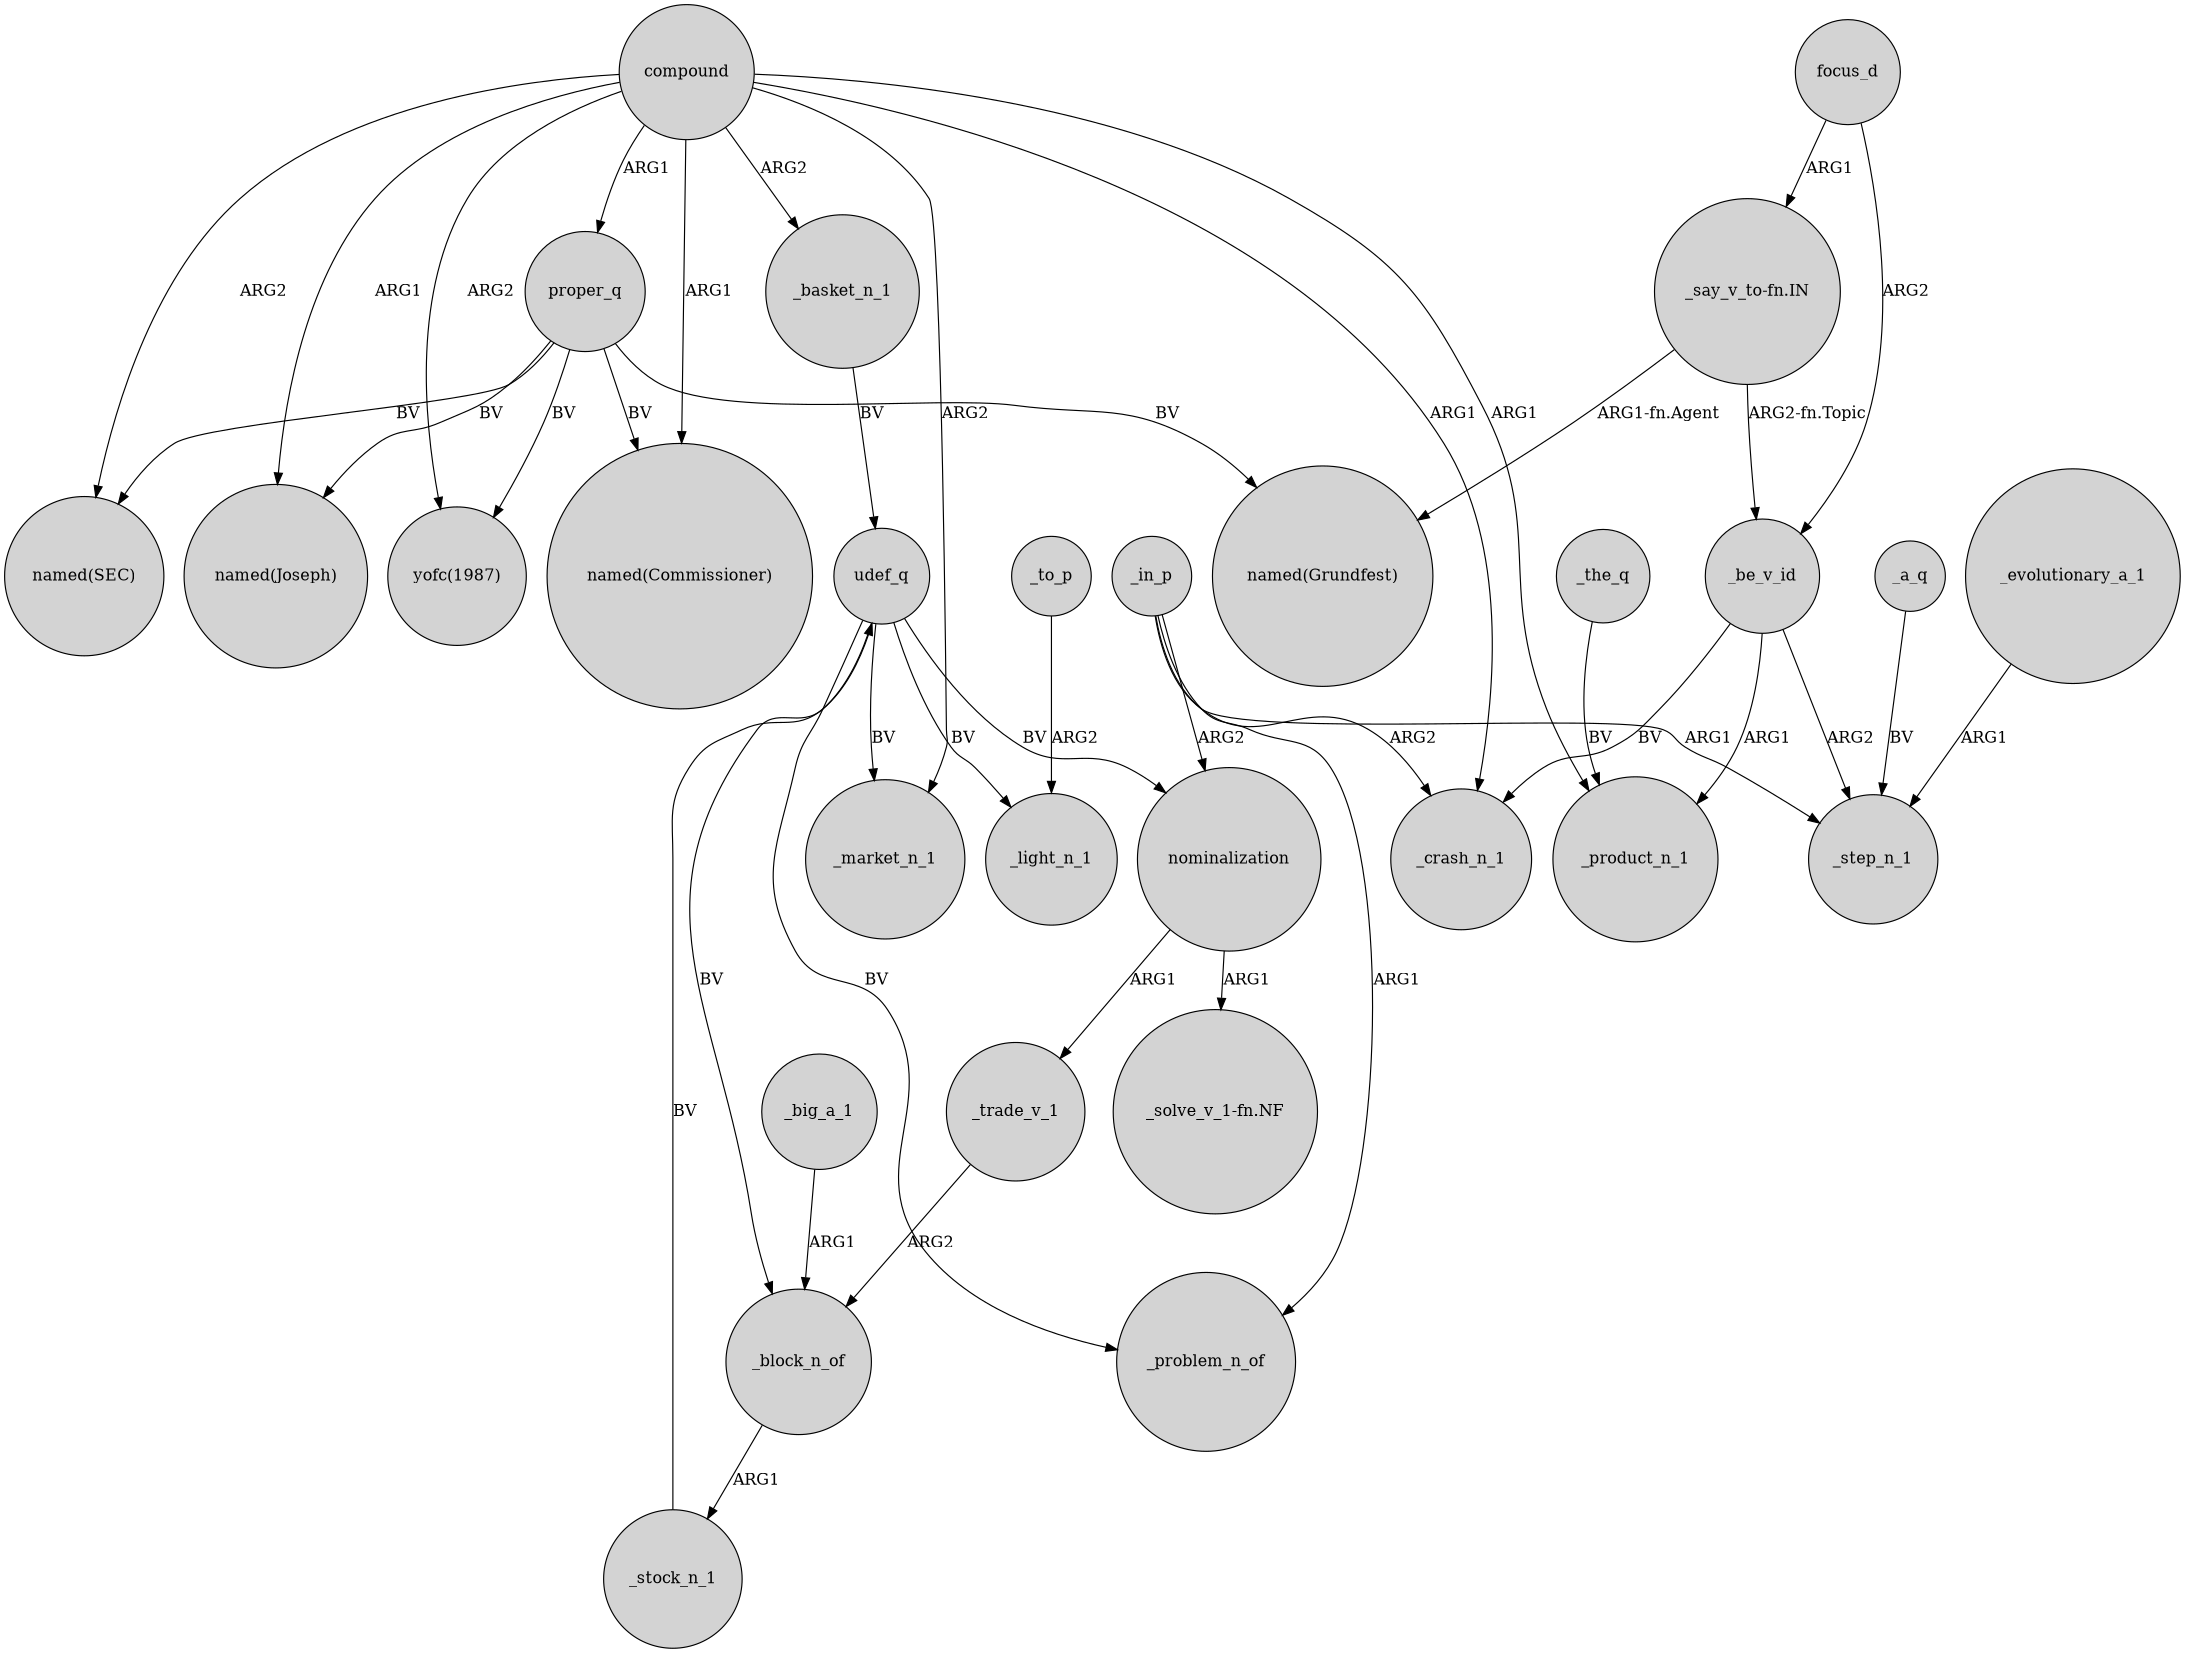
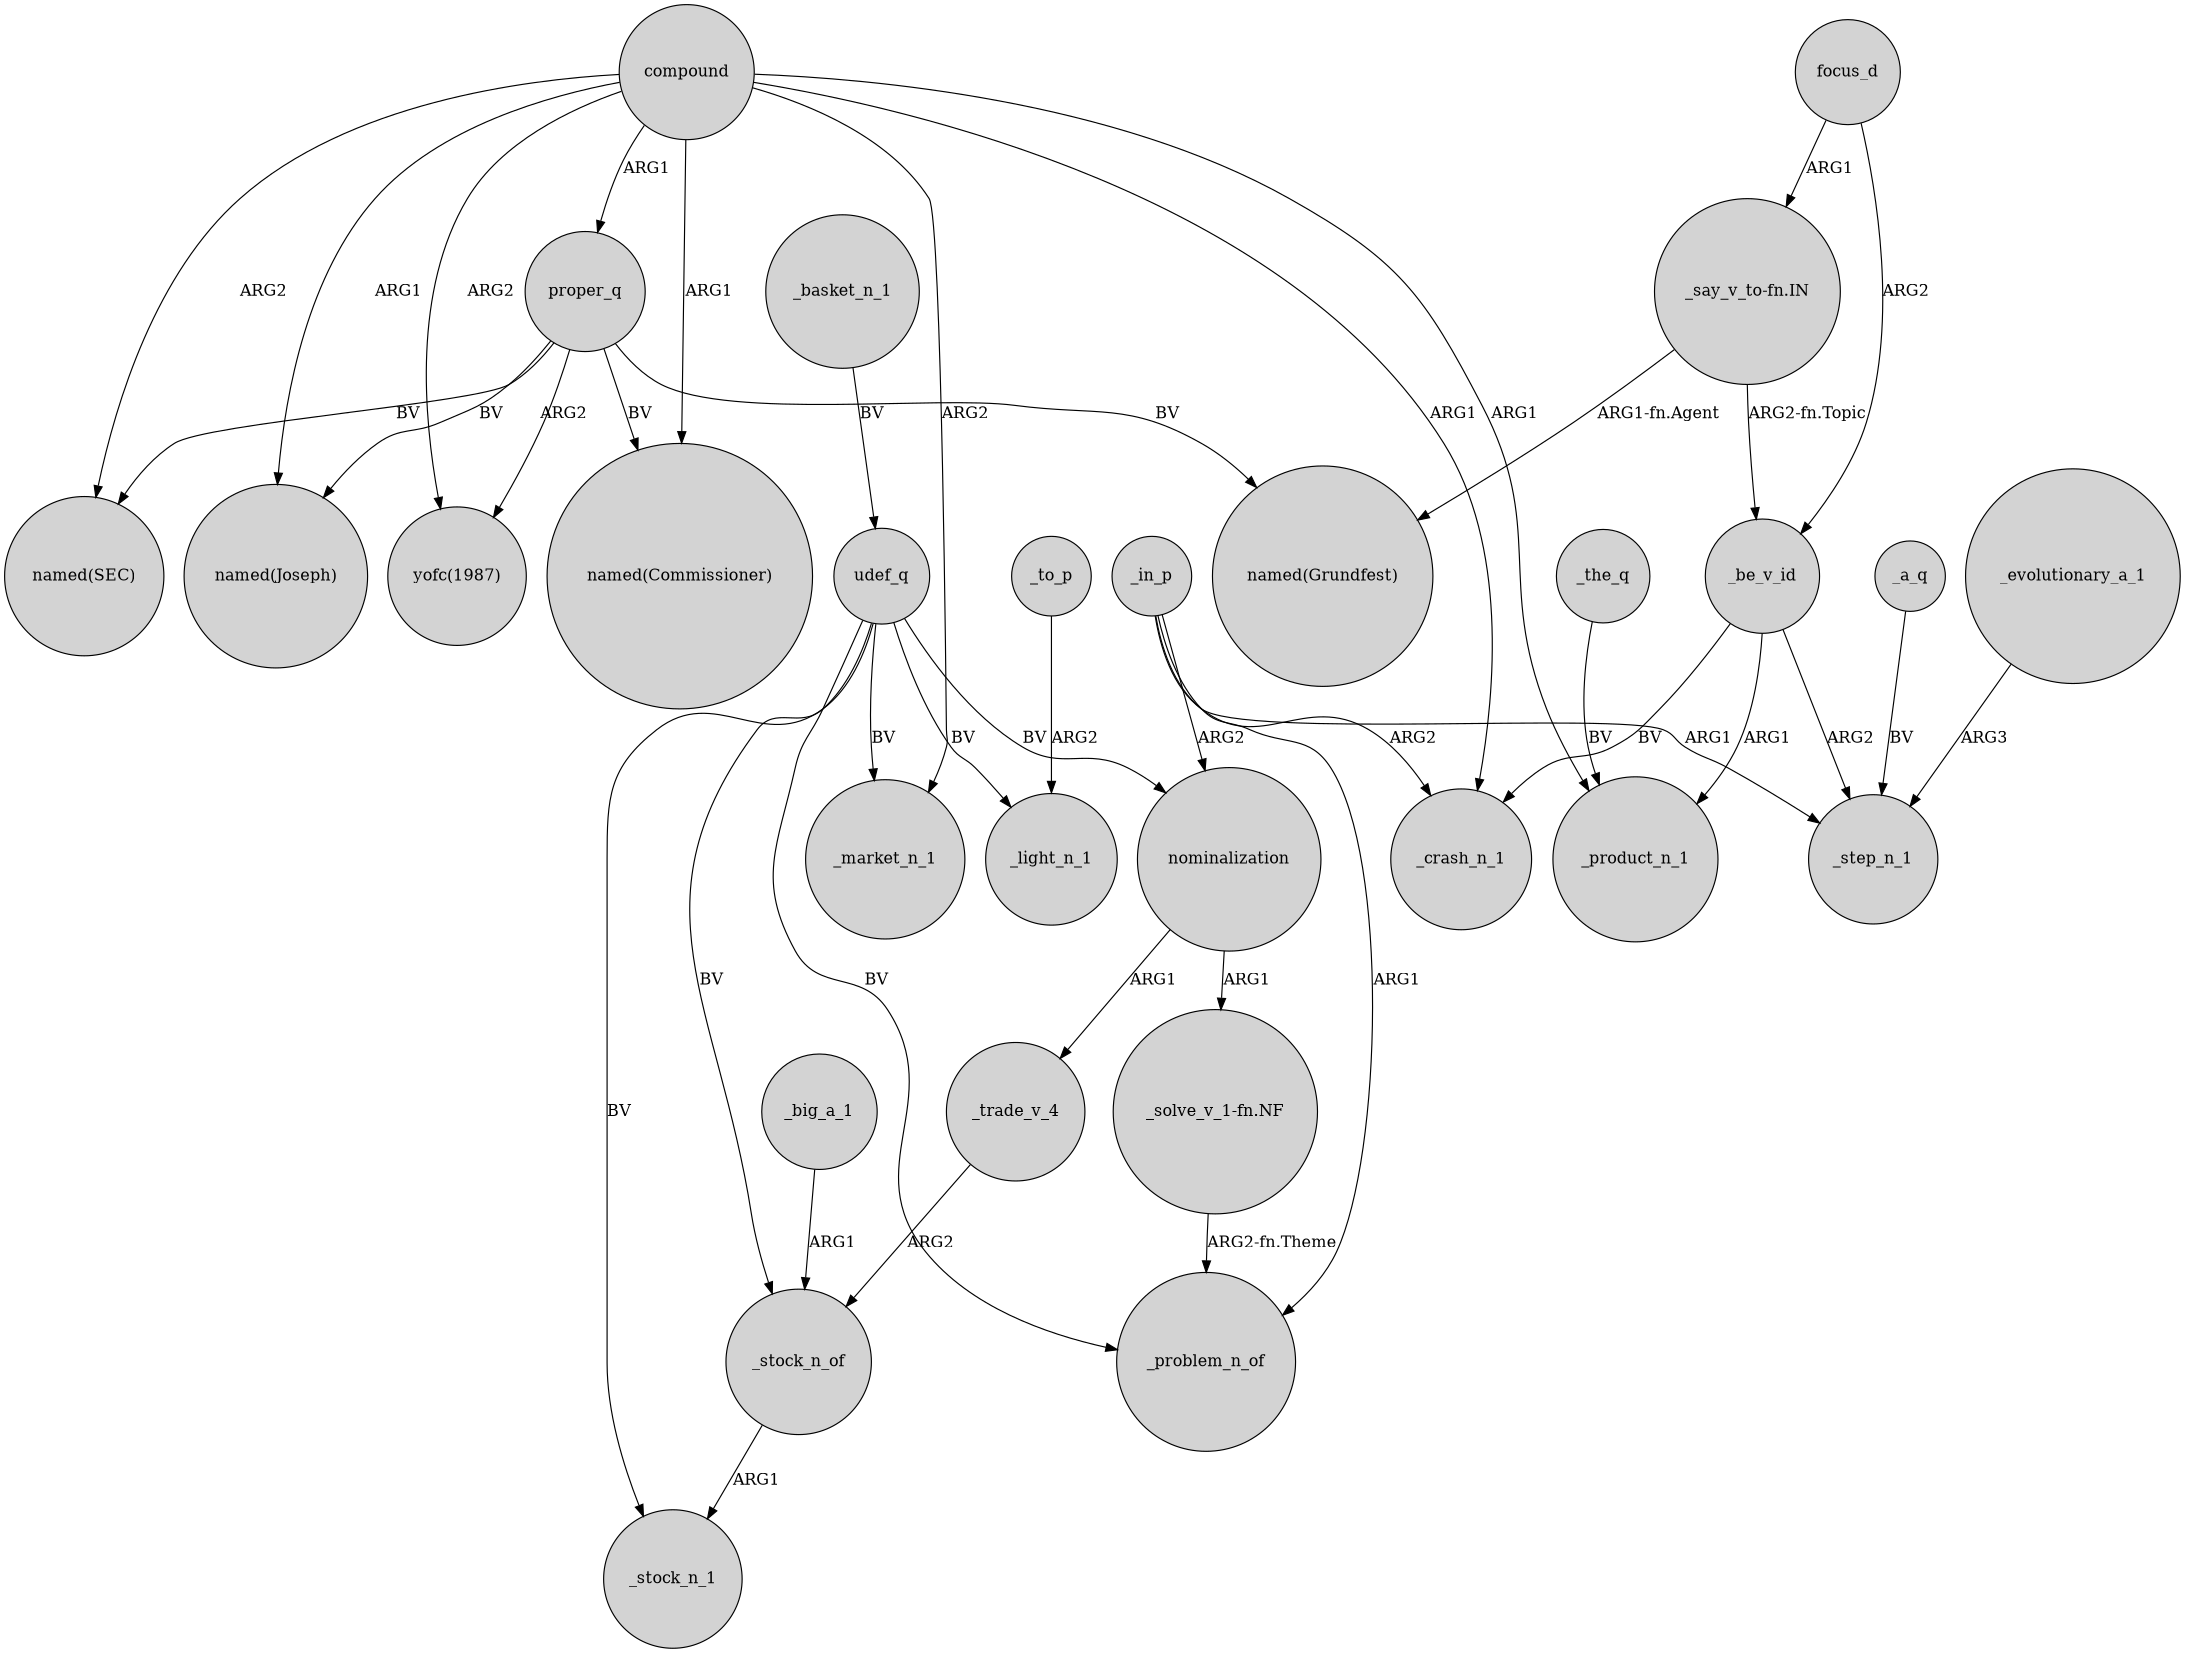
(759, 173) -> none
(564, 414) -> (564, 414)
(1985, 738) -> (1985, 738)
(673, 1017) -> (607, 974)
(1016, 1112) -> (1016, 1112)
none -> (1207, 1237)
(799, 1362) -> (799, 1362)
